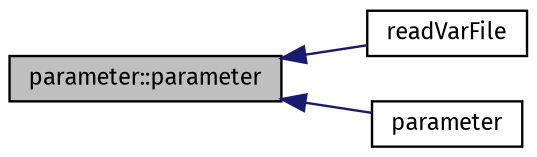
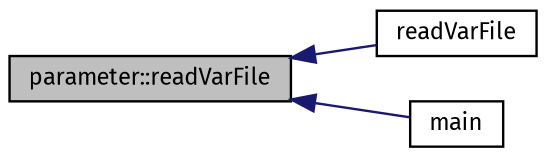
(145, 79) -> (150, 79)
(447, 124) -> (457, 124)
